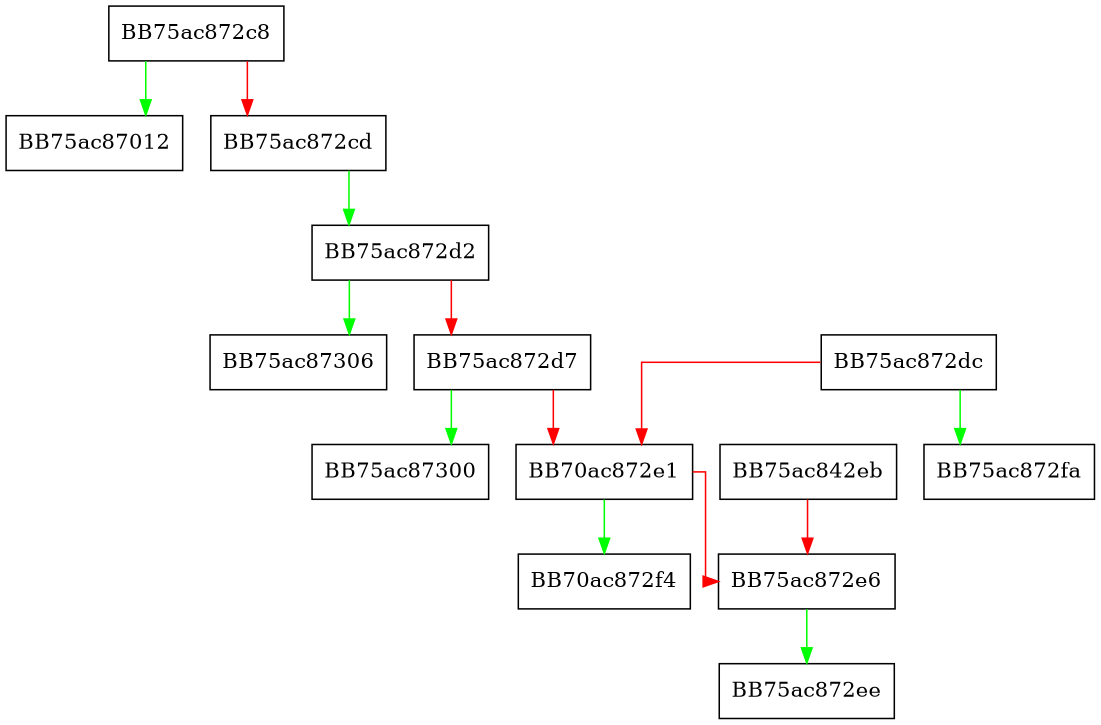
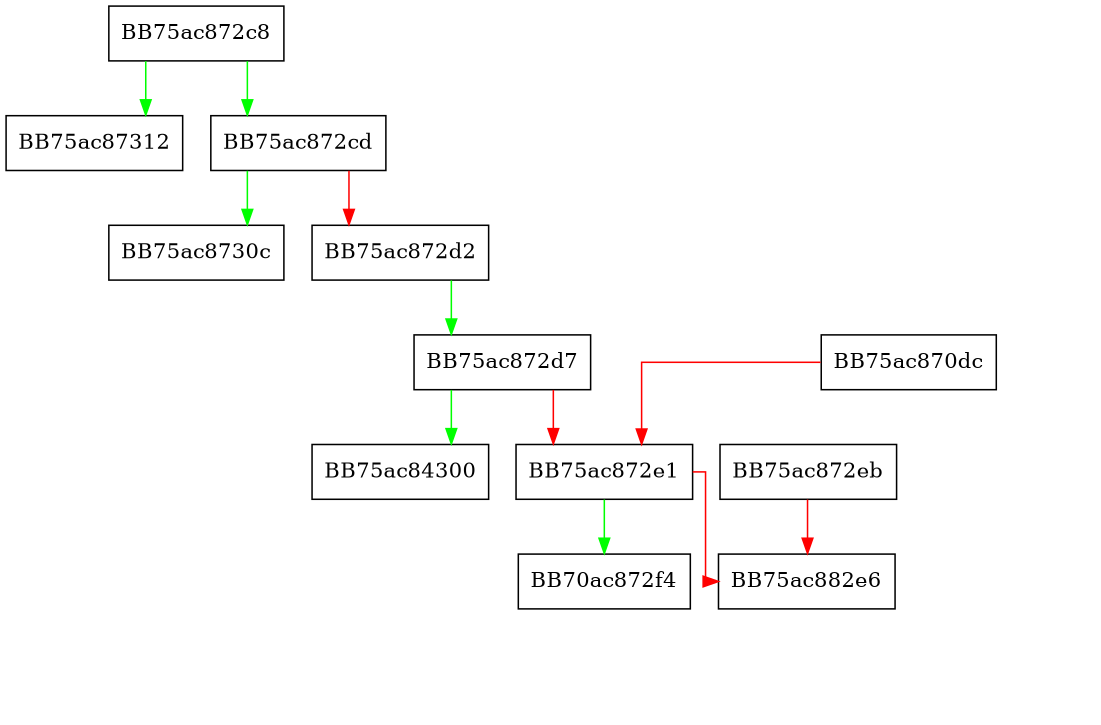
(247, 80) -> (247, 80)
(94, 143) -> (94, 143)
(349, 190) -> (349, 190)
none -> (196, 253)
(451, 300) -> (451, 300)
(298, 362) -> none
(909, 362) -> (909, 362)
(400, 472) -> (400, 472)
(604, 472) -> (604, 472)
(808, 472) -> (808, 472)
(1009, 472) -> none
(807, 581) -> (807, 581)
(807, 691) -> none
